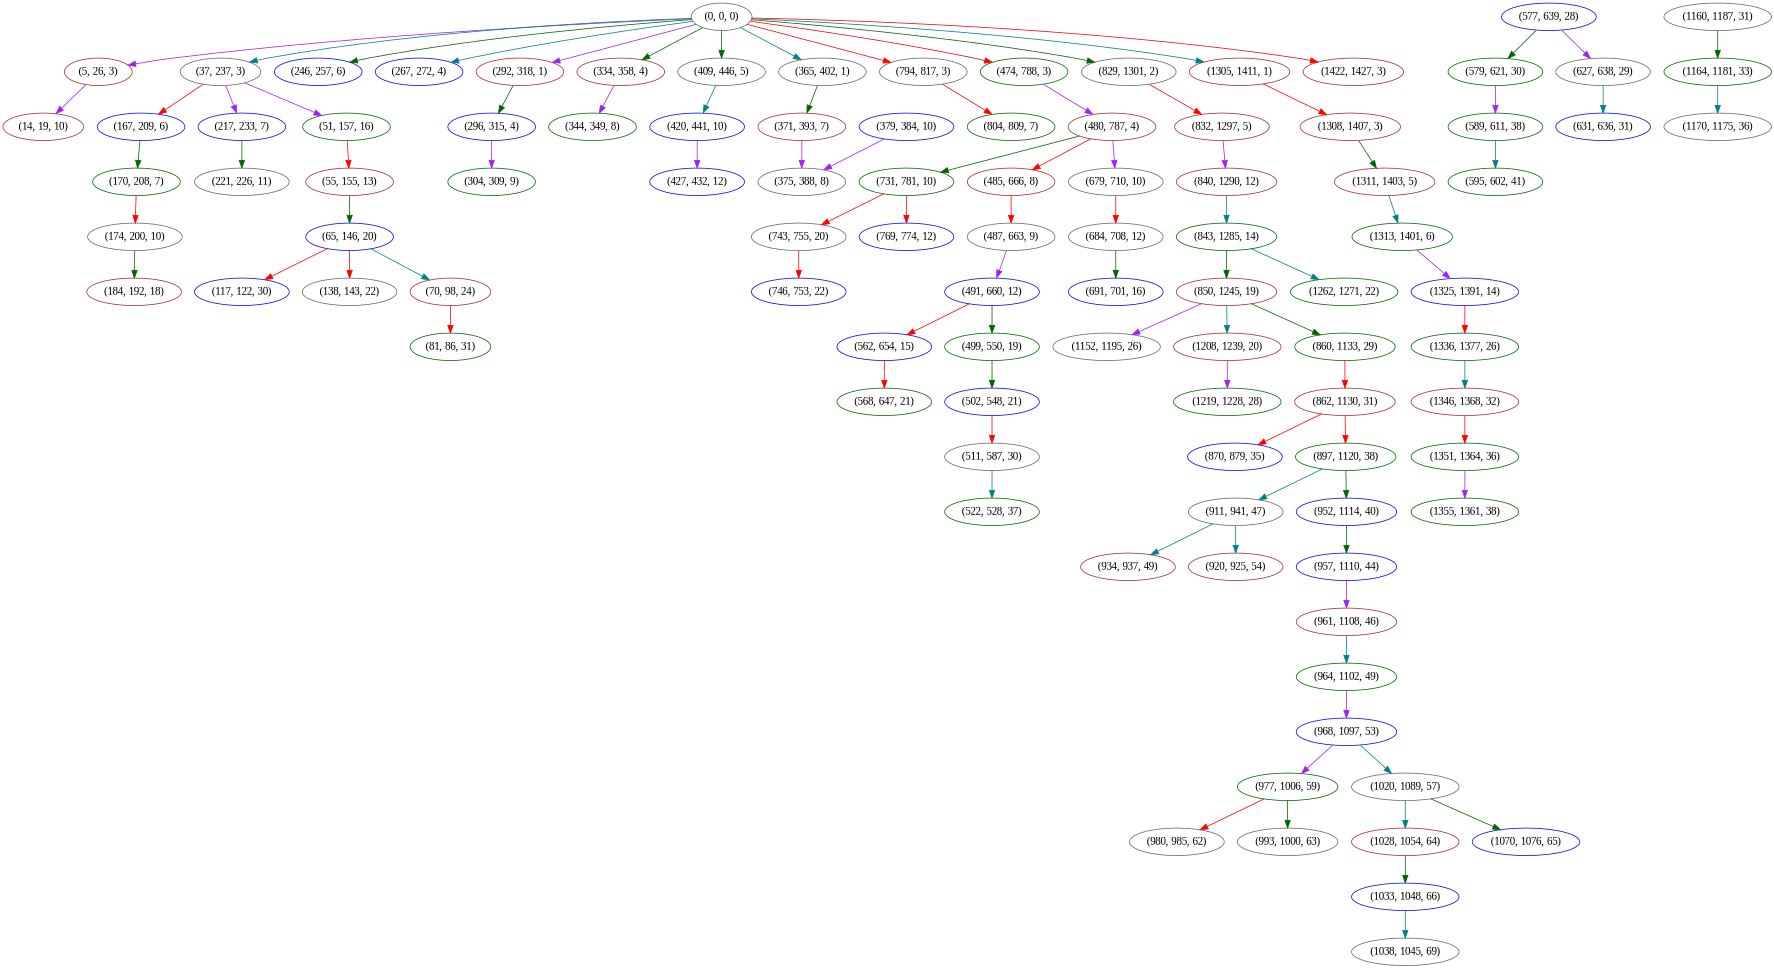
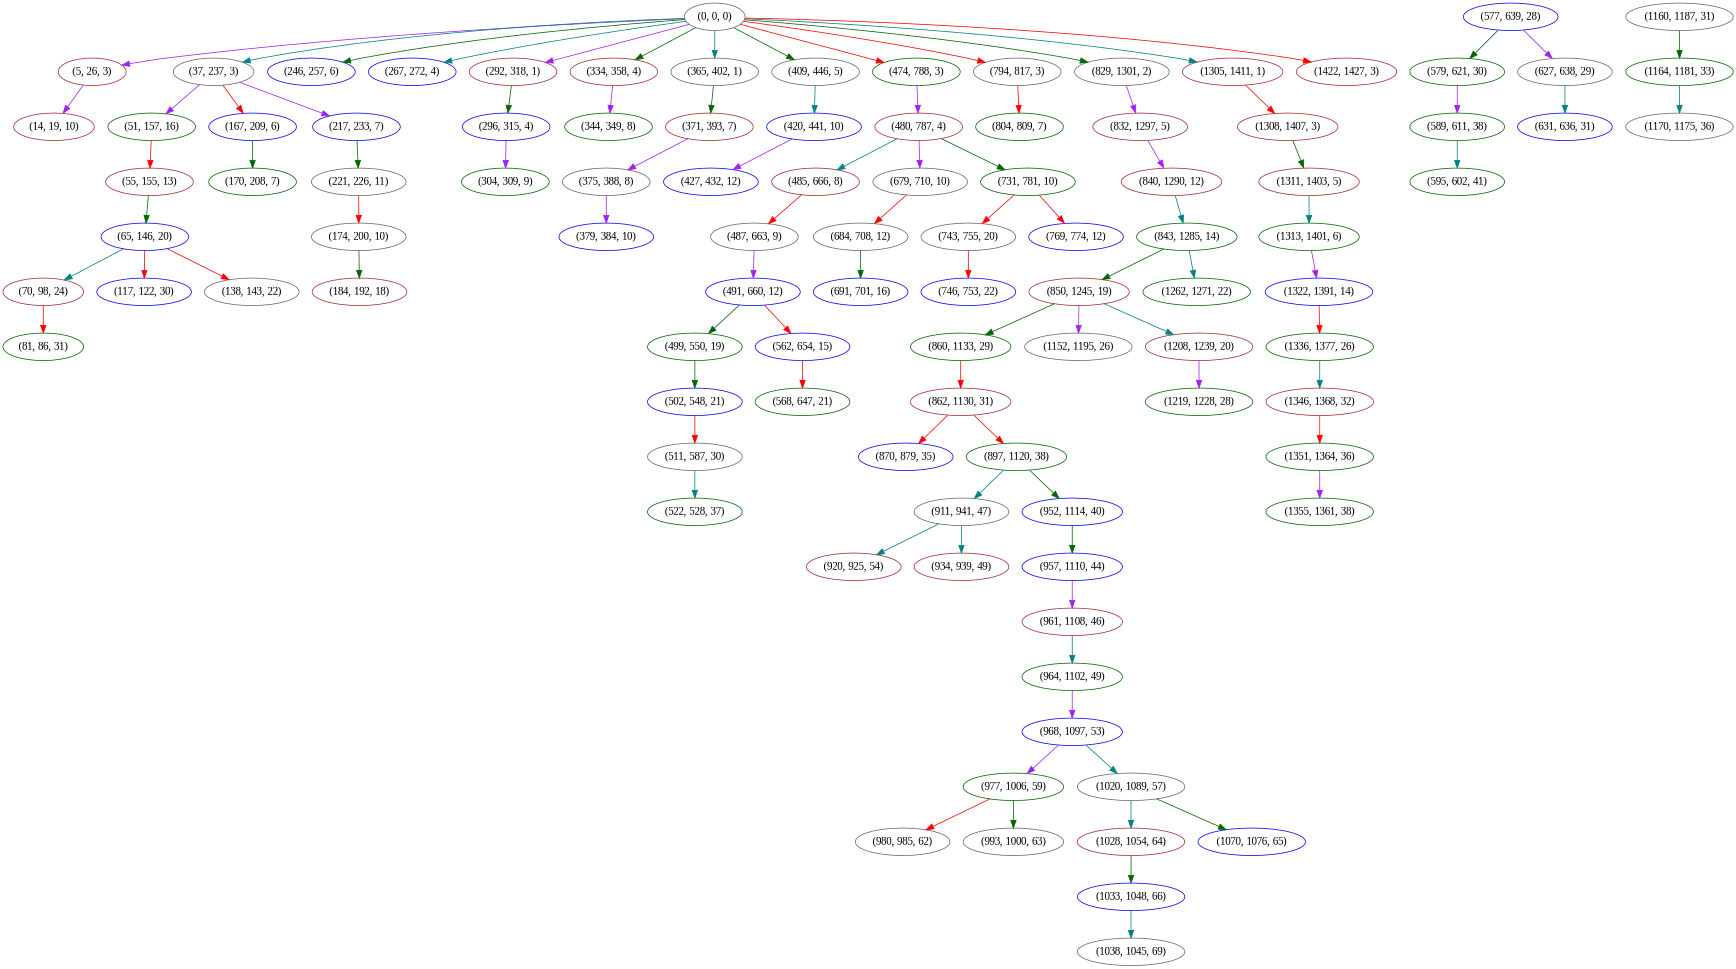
(1172, 97) -> (1130, 96)
(1065, 152) -> (871, 153)
(857, 153) -> (606, 206)
(136, 206) -> (359, 206)
(1465, 292) -> (1319, 292)
(1128, 567) -> (961, 567)
